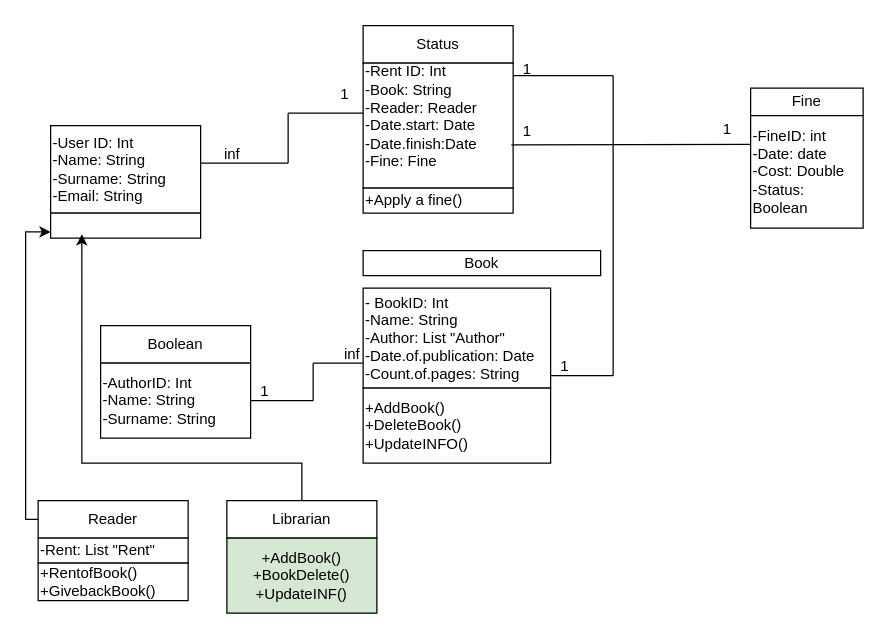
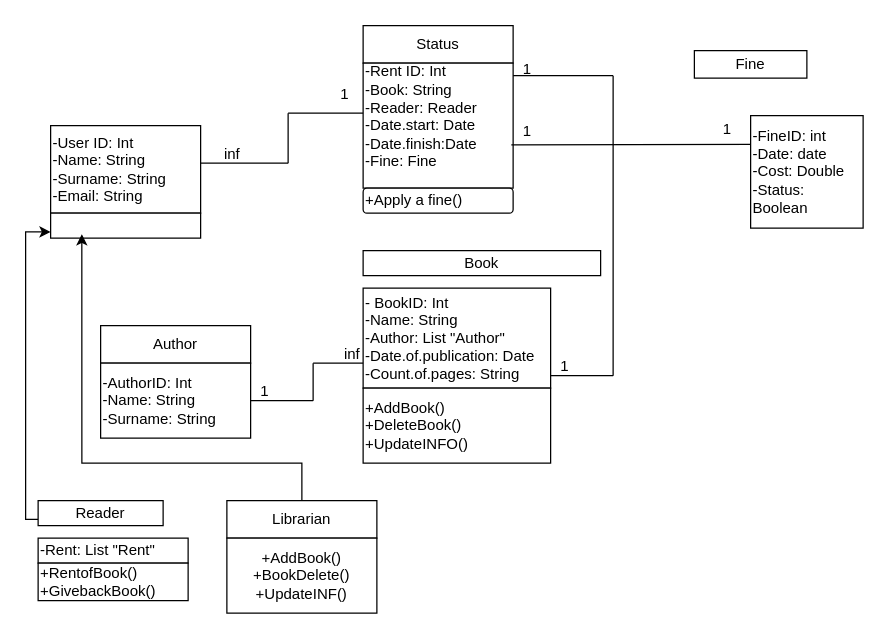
(807, 102) -> (751, 64)
(438, 201) -> (438, 201)
(176, 344) -> (176, 344)
(113, 519) -> (101, 513)
(302, 576) -> (302, 576)
